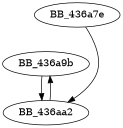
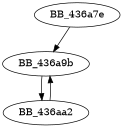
(98, 66) -> (63, 37)
